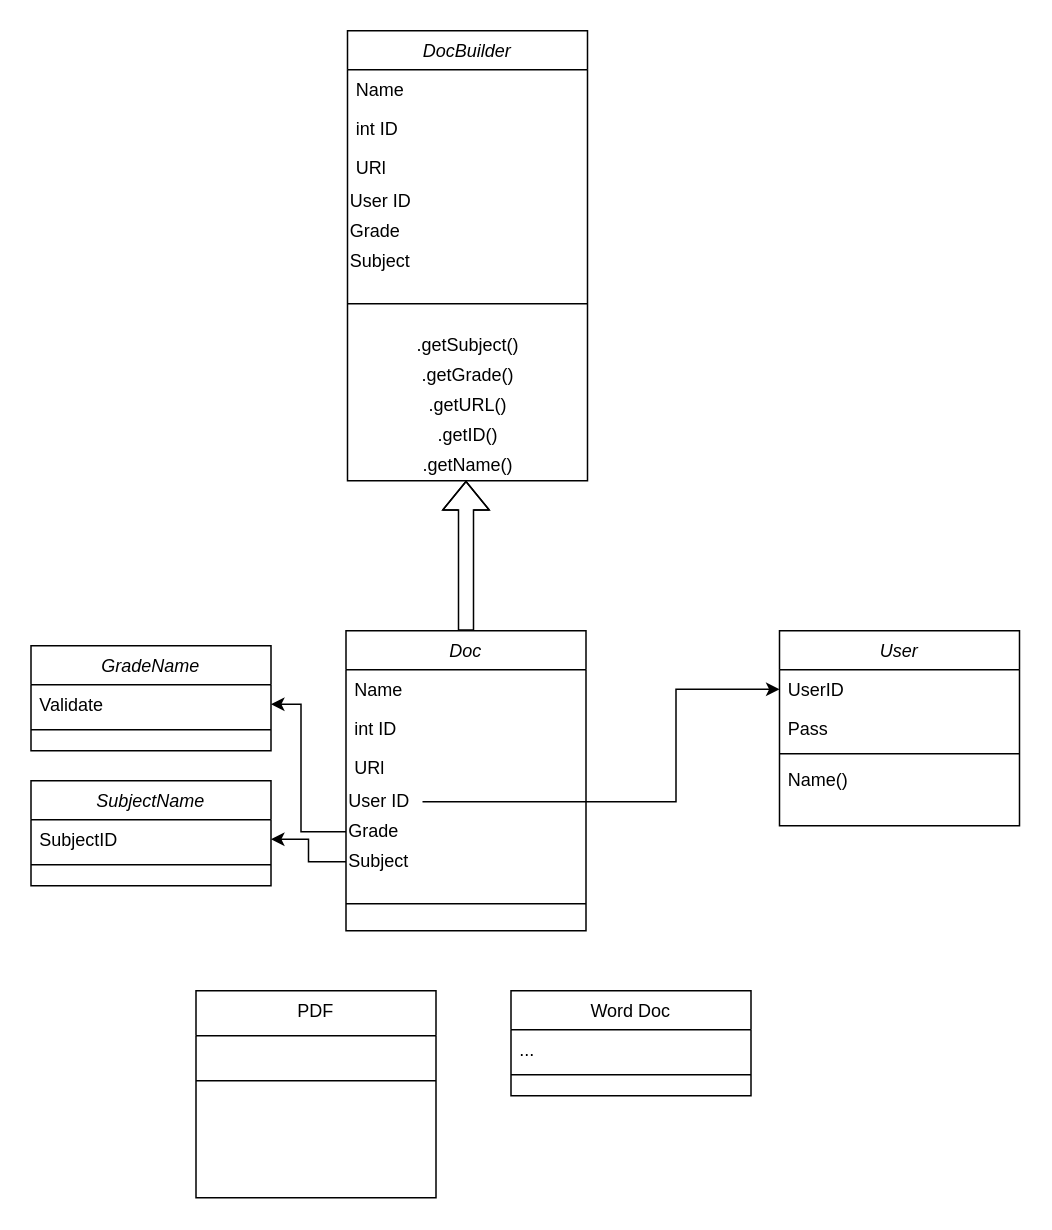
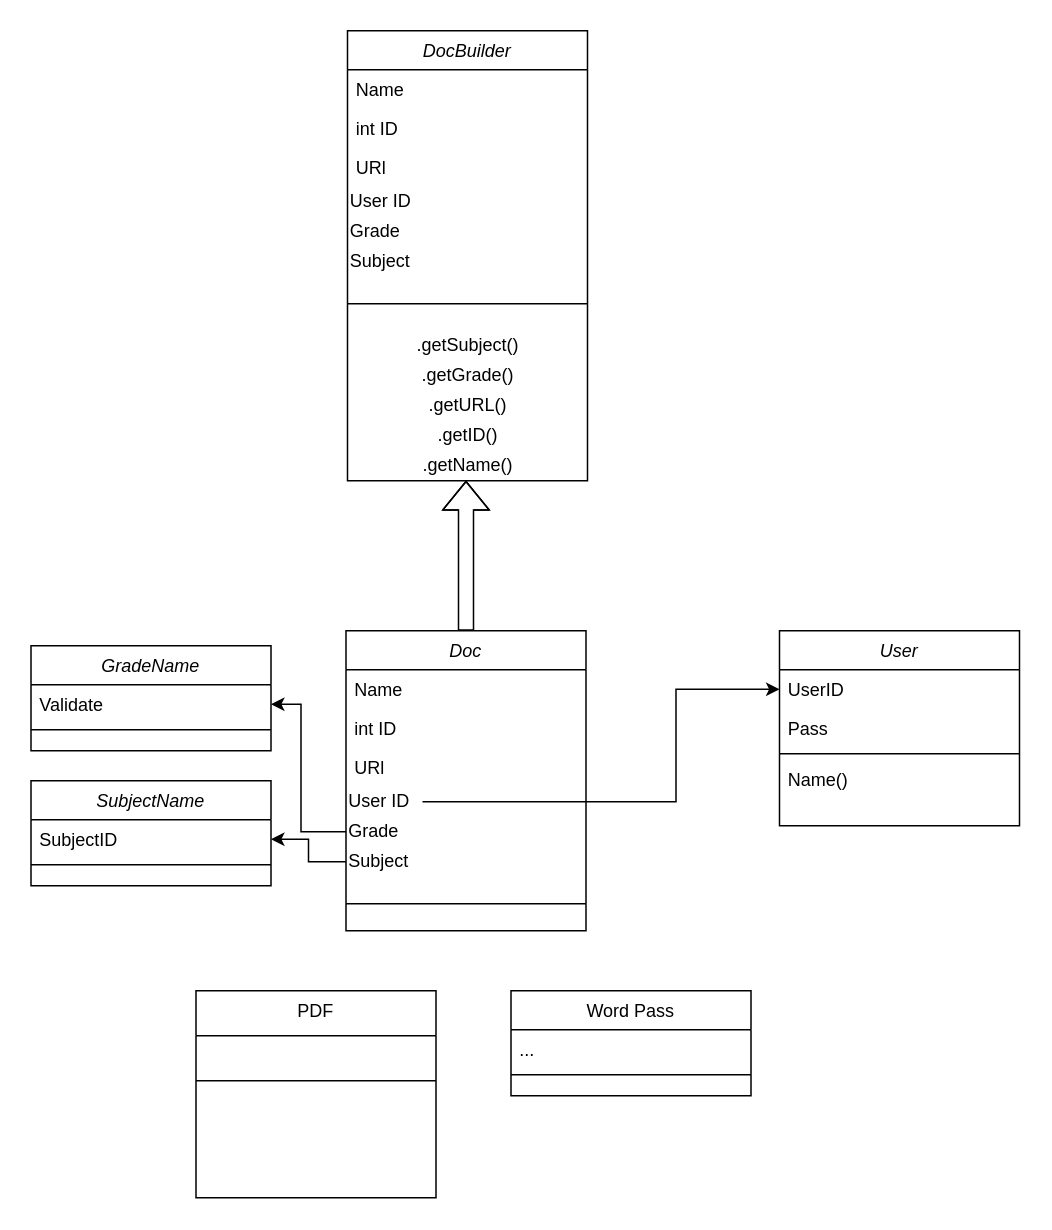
(630, 1011) -> (630, 1011)
